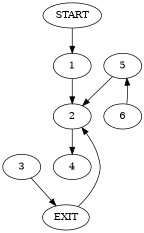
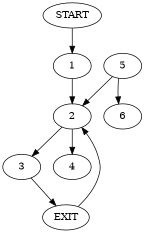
(127, 95) -> (118, 88)
none -> (50, 139)
